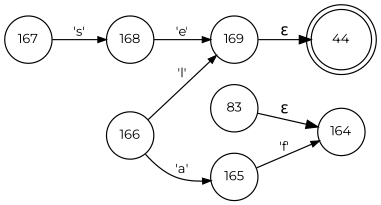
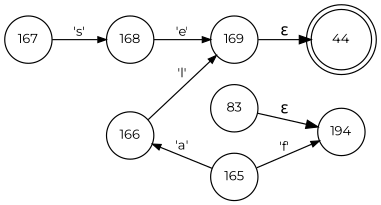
(341, 132) -> (341, 132)
(171, 175) -> (186, 158)
